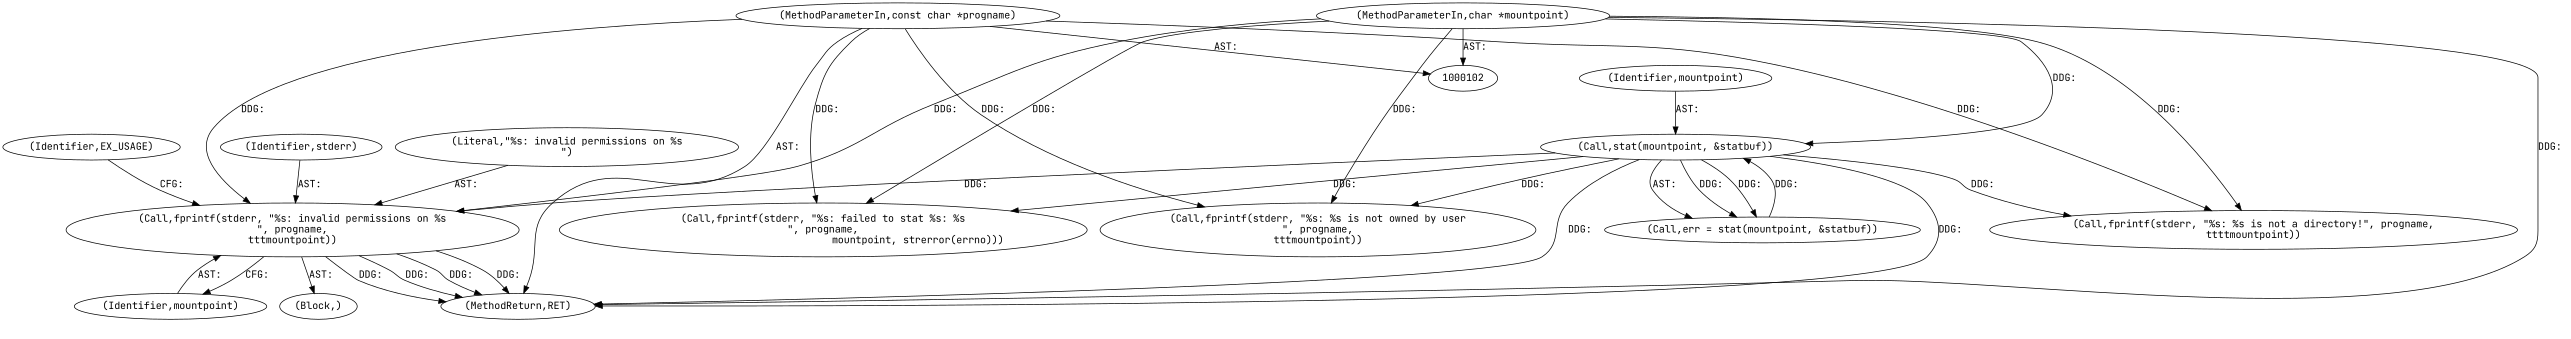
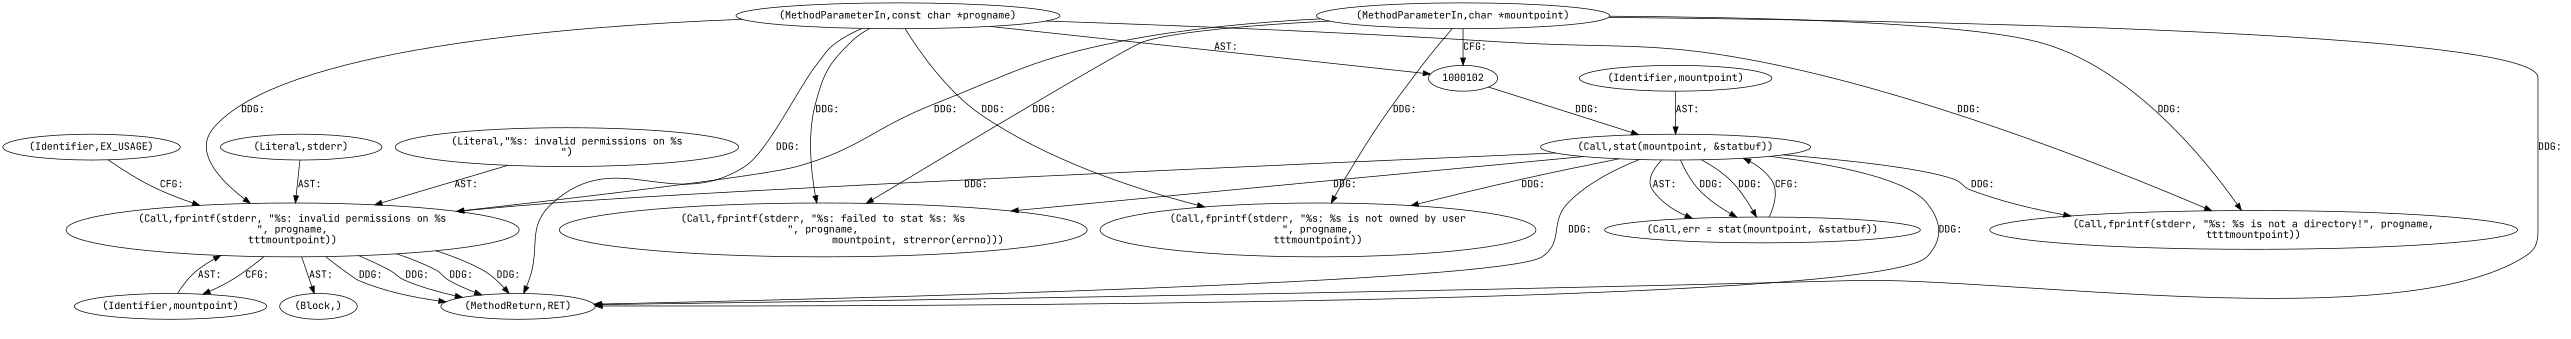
(2026, 46) -> (1560, 110)
(1478, 47) -> (1478, 47)
(301, 147) -> (301, 147)
(791, 147) -> (791, 147)
(1790, 185) -> (1790, 185)
